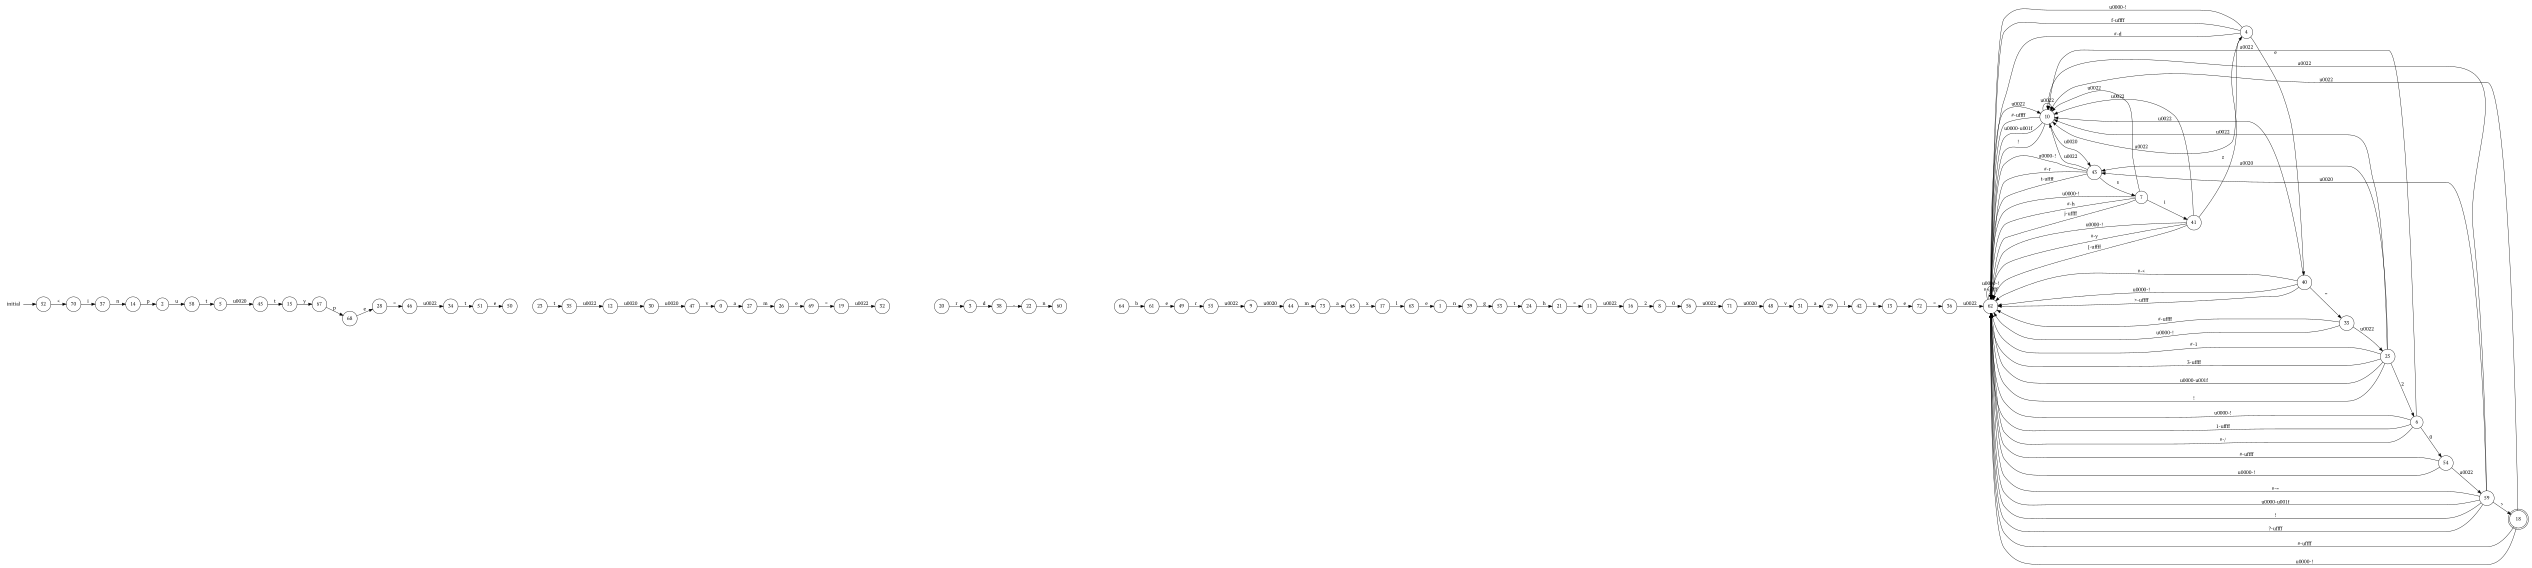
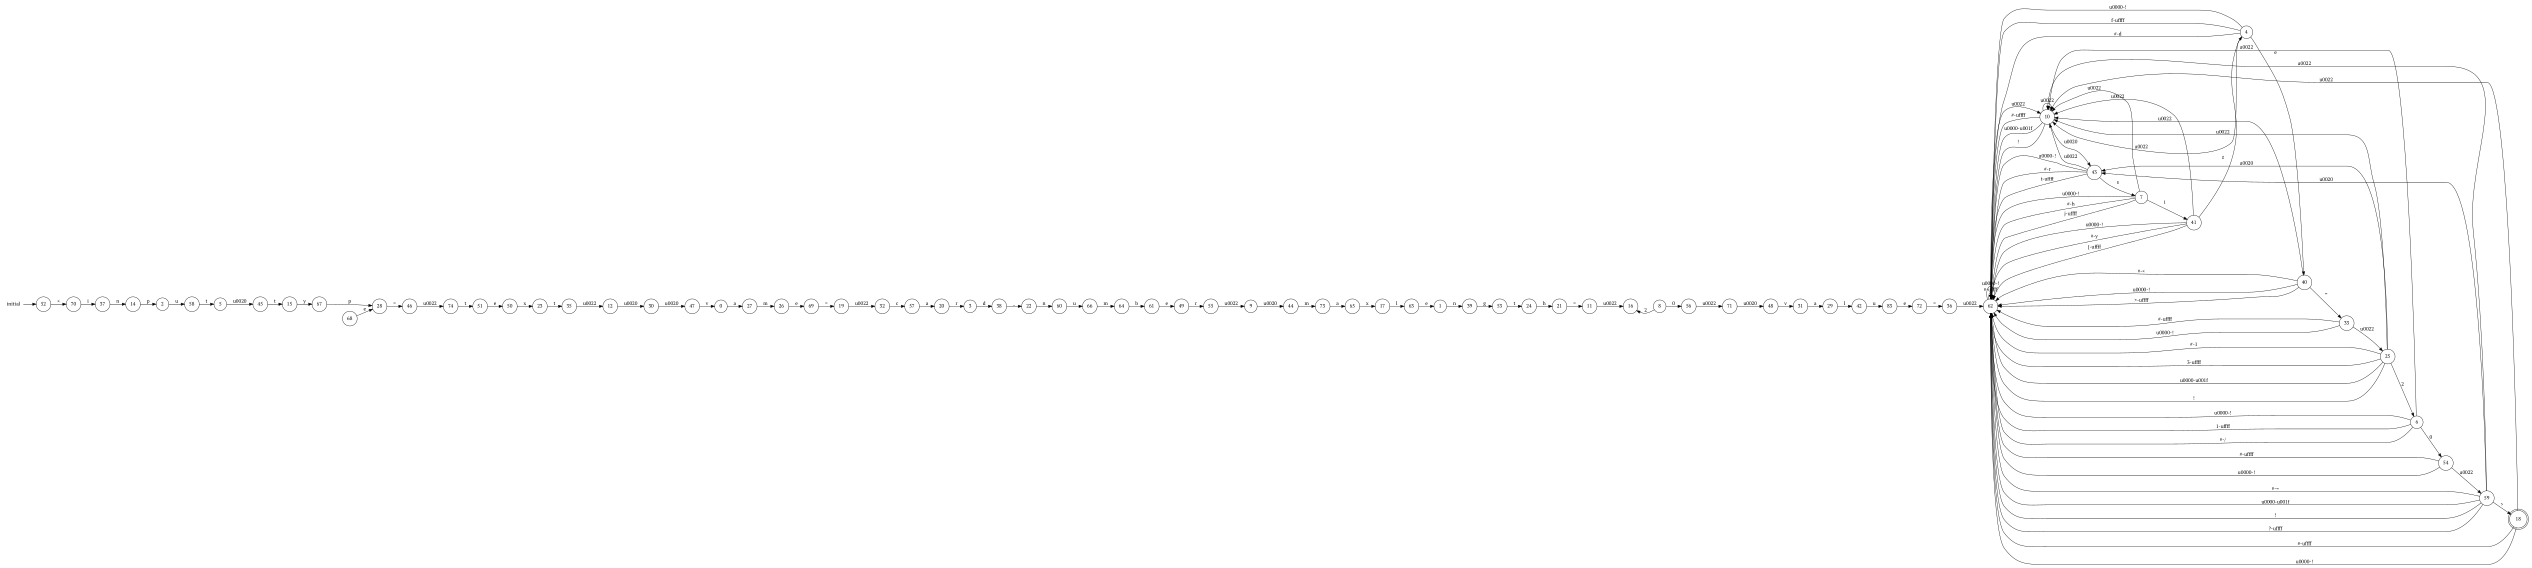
(451, 306) -> (451, 306)
none -> (523, 306)
none -> (912, 306)
none -> (1090, 306)
(1644, 306) -> (1647, 313)
(1890, 306) -> (1890, 306)
(333, 311) -> (348, 304)
